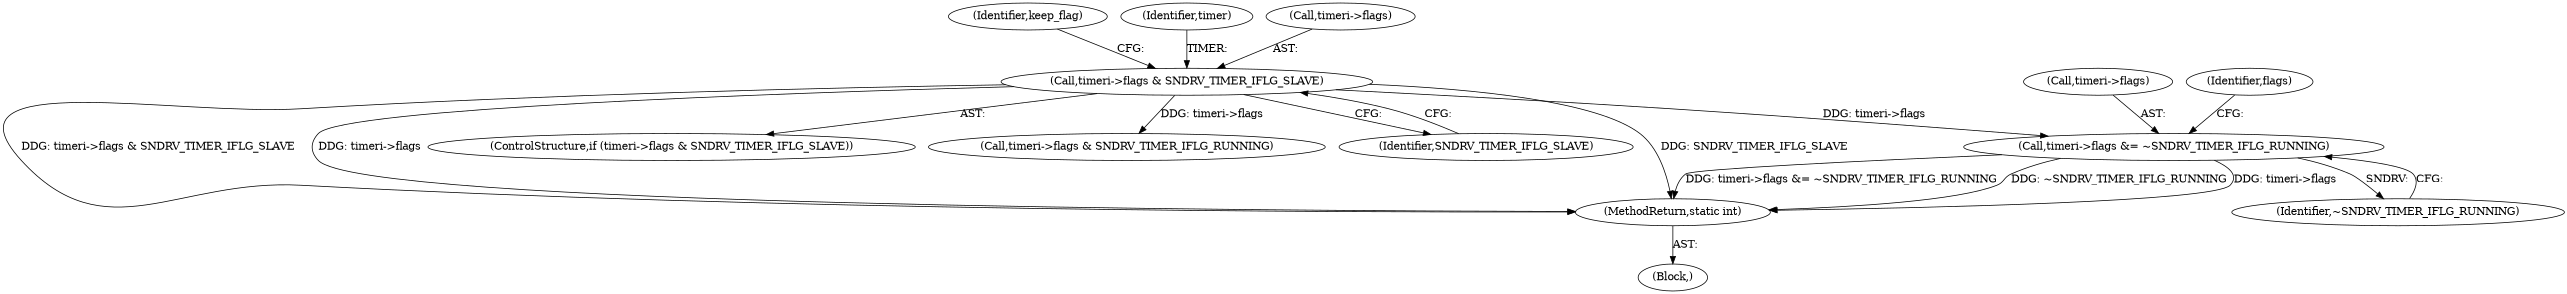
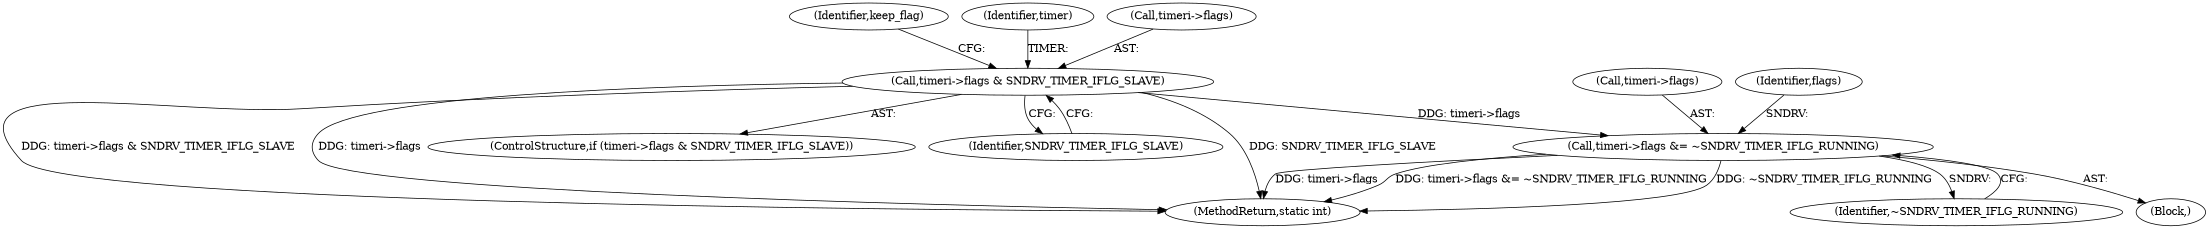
(2232, 114) -> (1789, 114)
(1127, 147) -> none
(1673, 241) -> (2011, 170)
